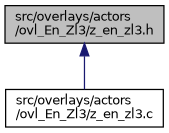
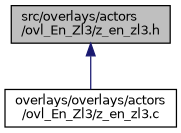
(84, 108) -> (91, 108)
